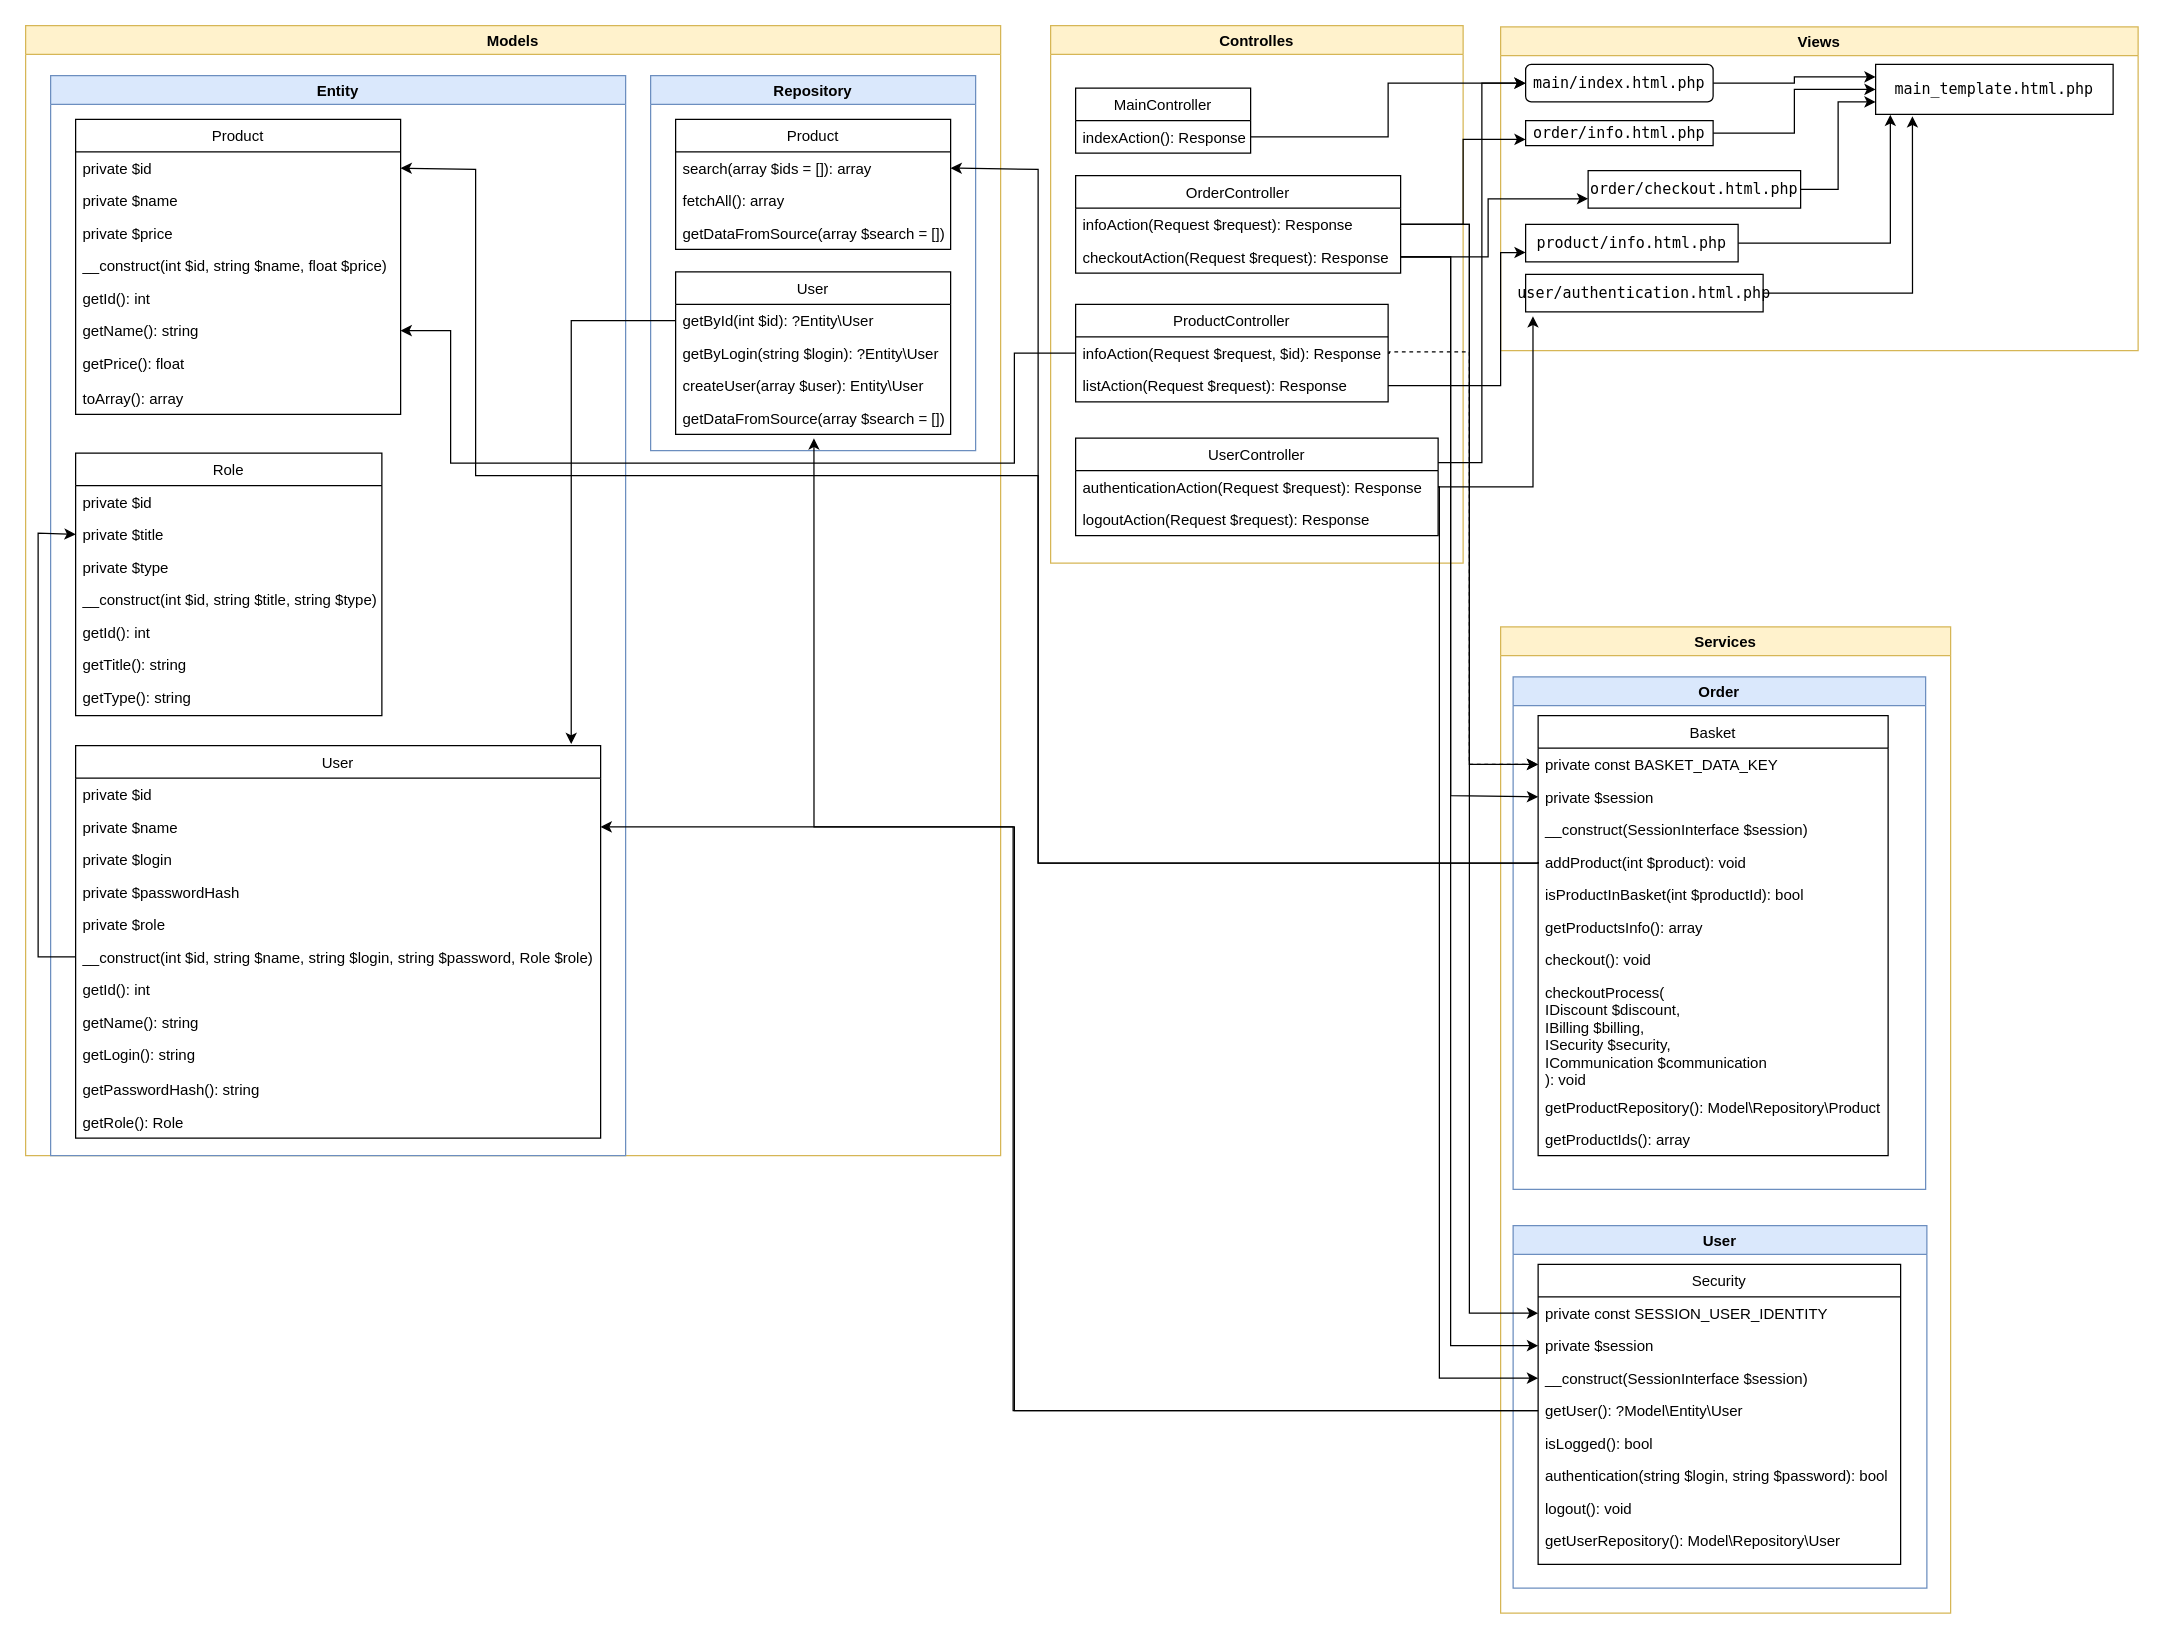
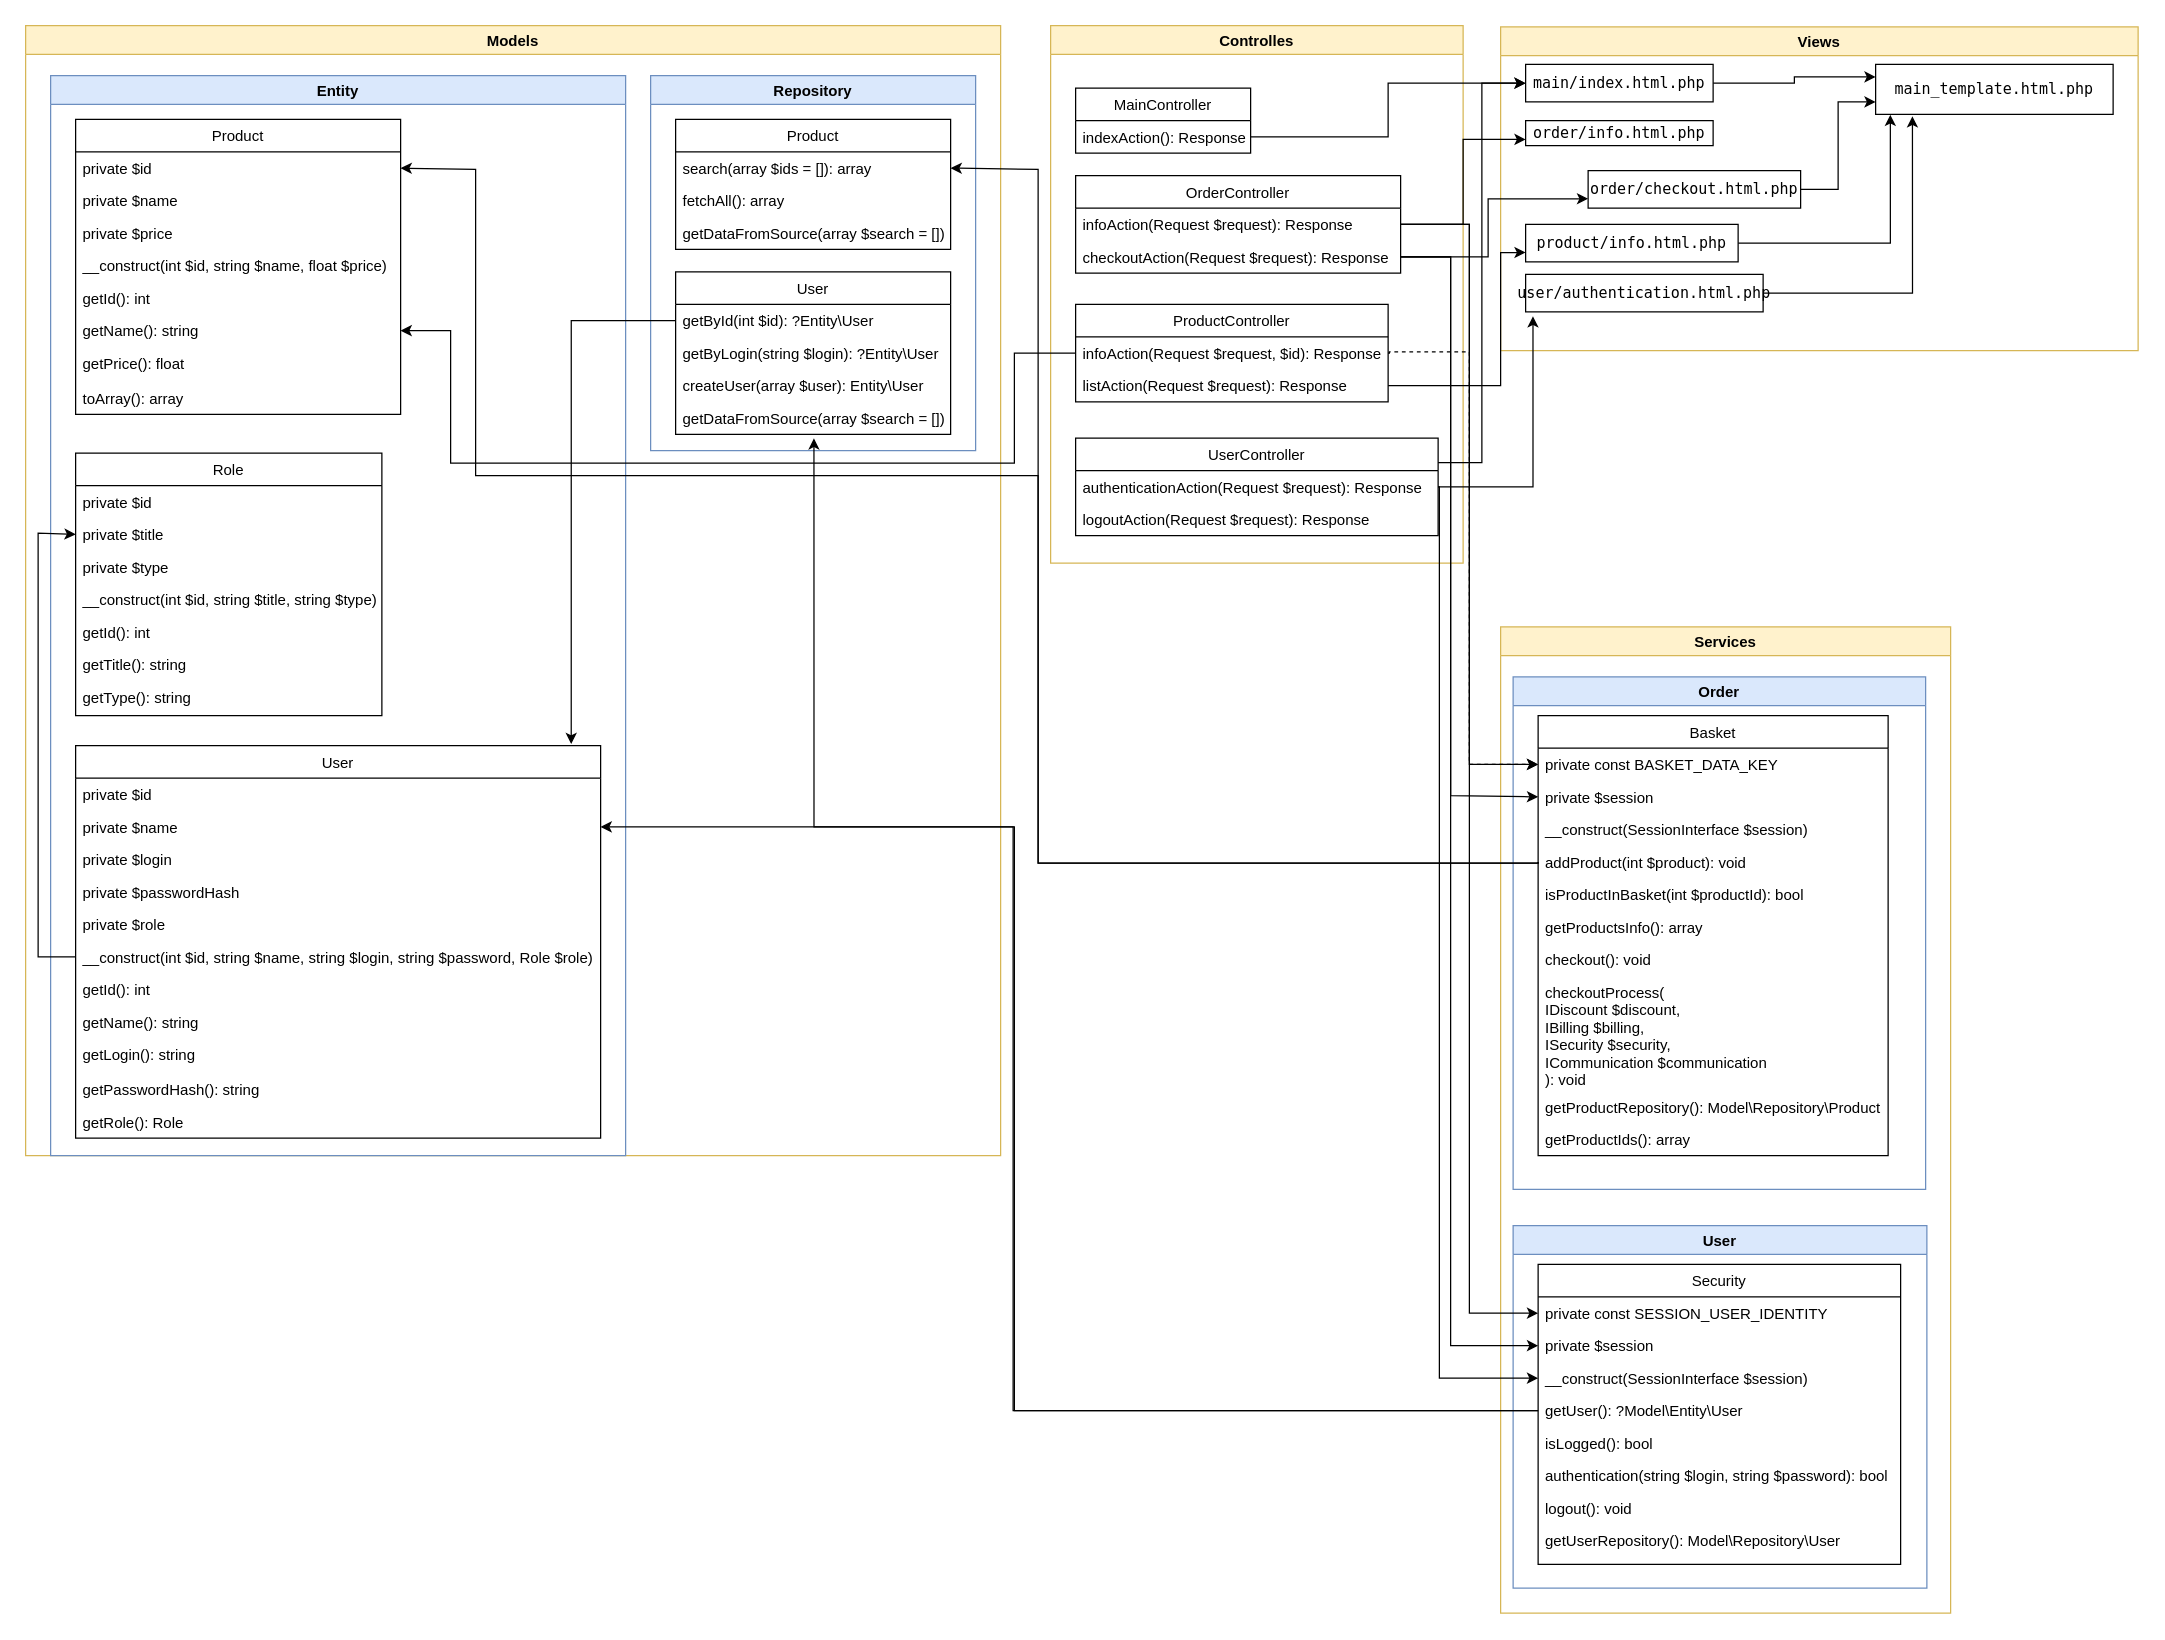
(1619, 83) -> (1619, 83)
(1794, 116) -> none
